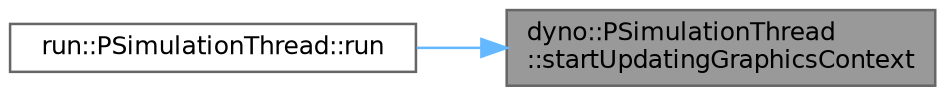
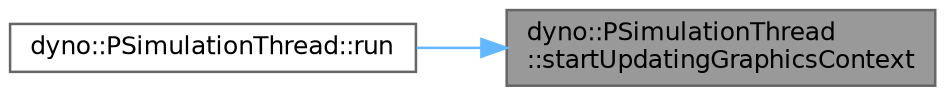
(213, 48) -> (213, 48)
